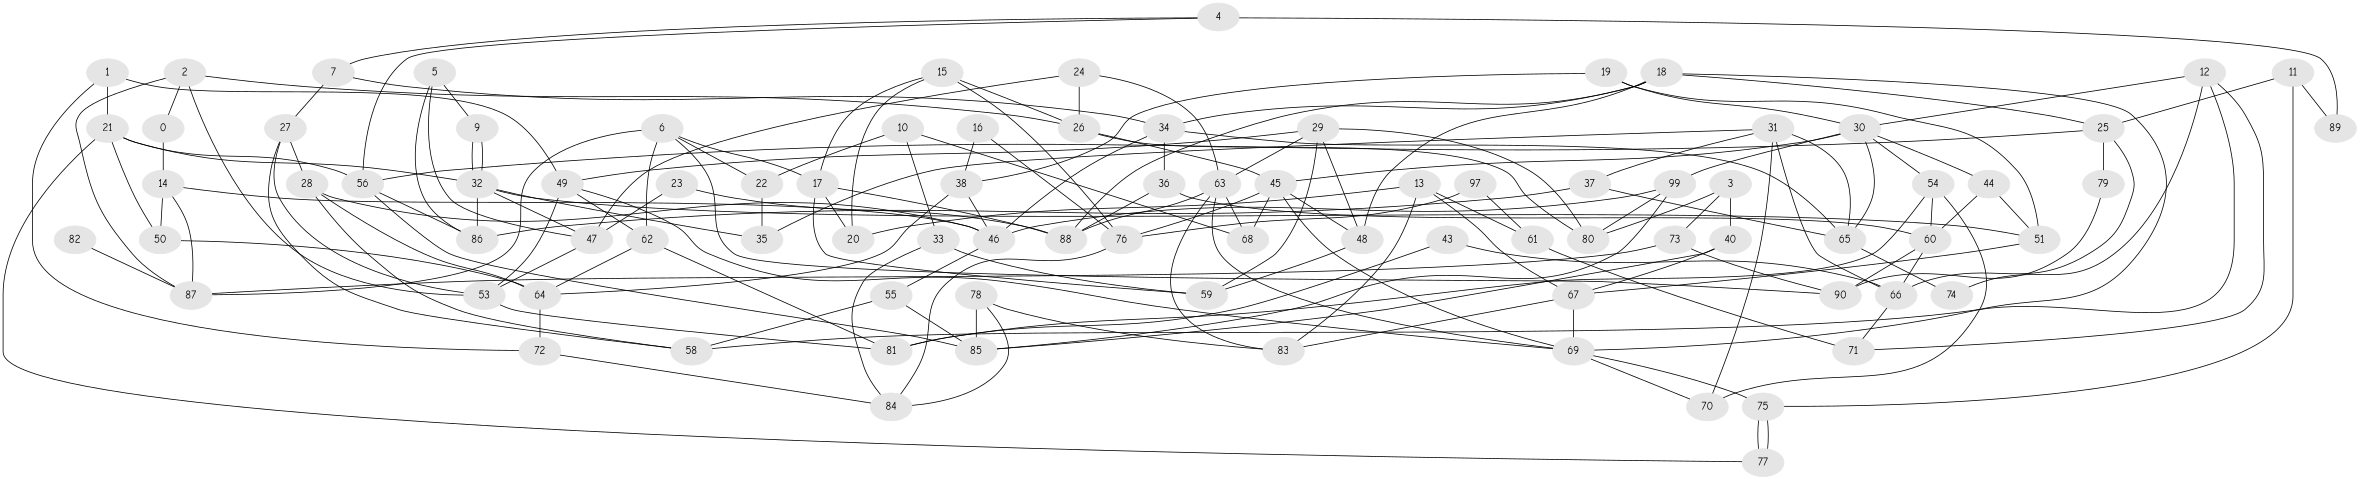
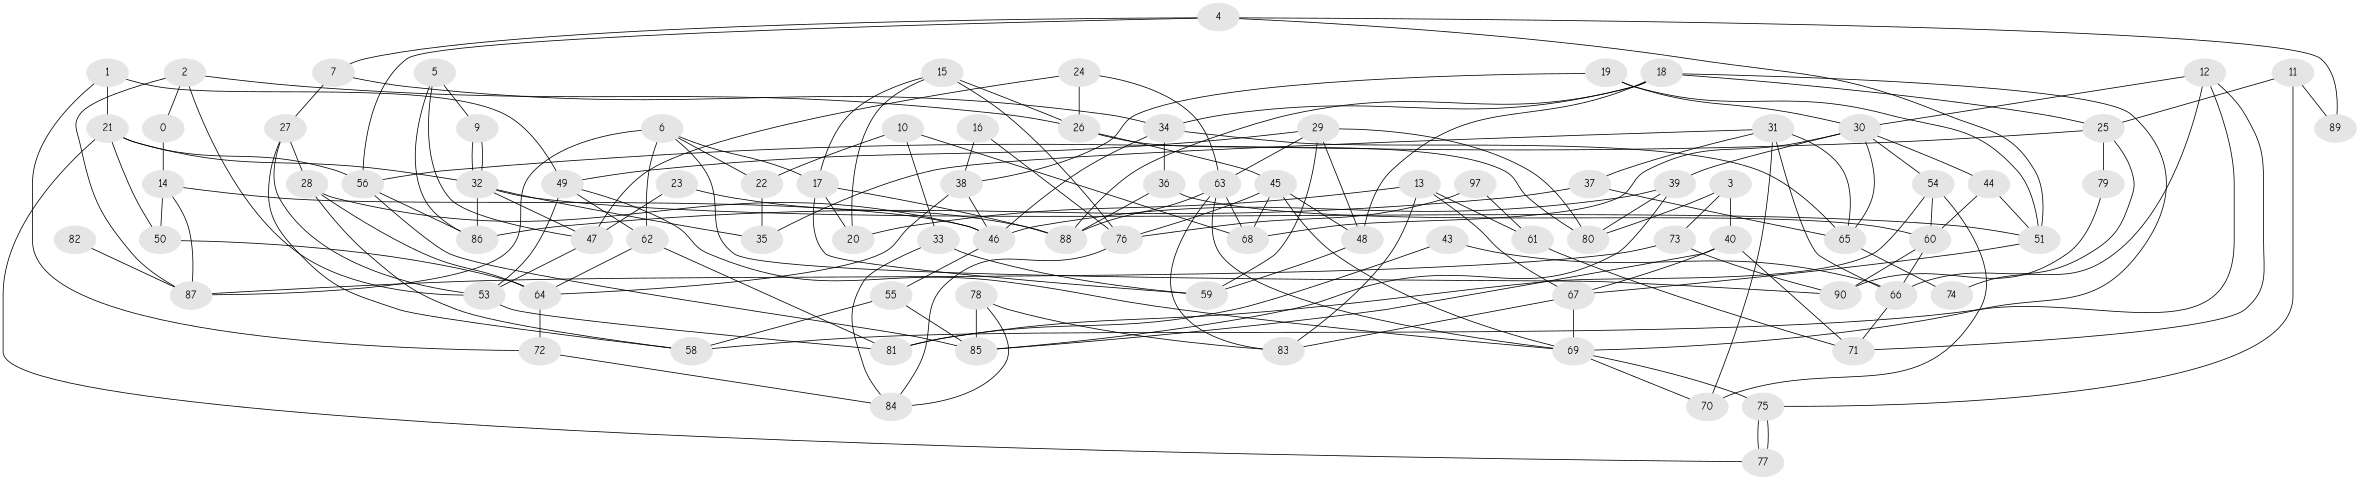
none -> (1678, 57)
(1569, 161) -> (1577, 209)
(1675, 184) -> (1675, 184)
none -> (1794, 298)
